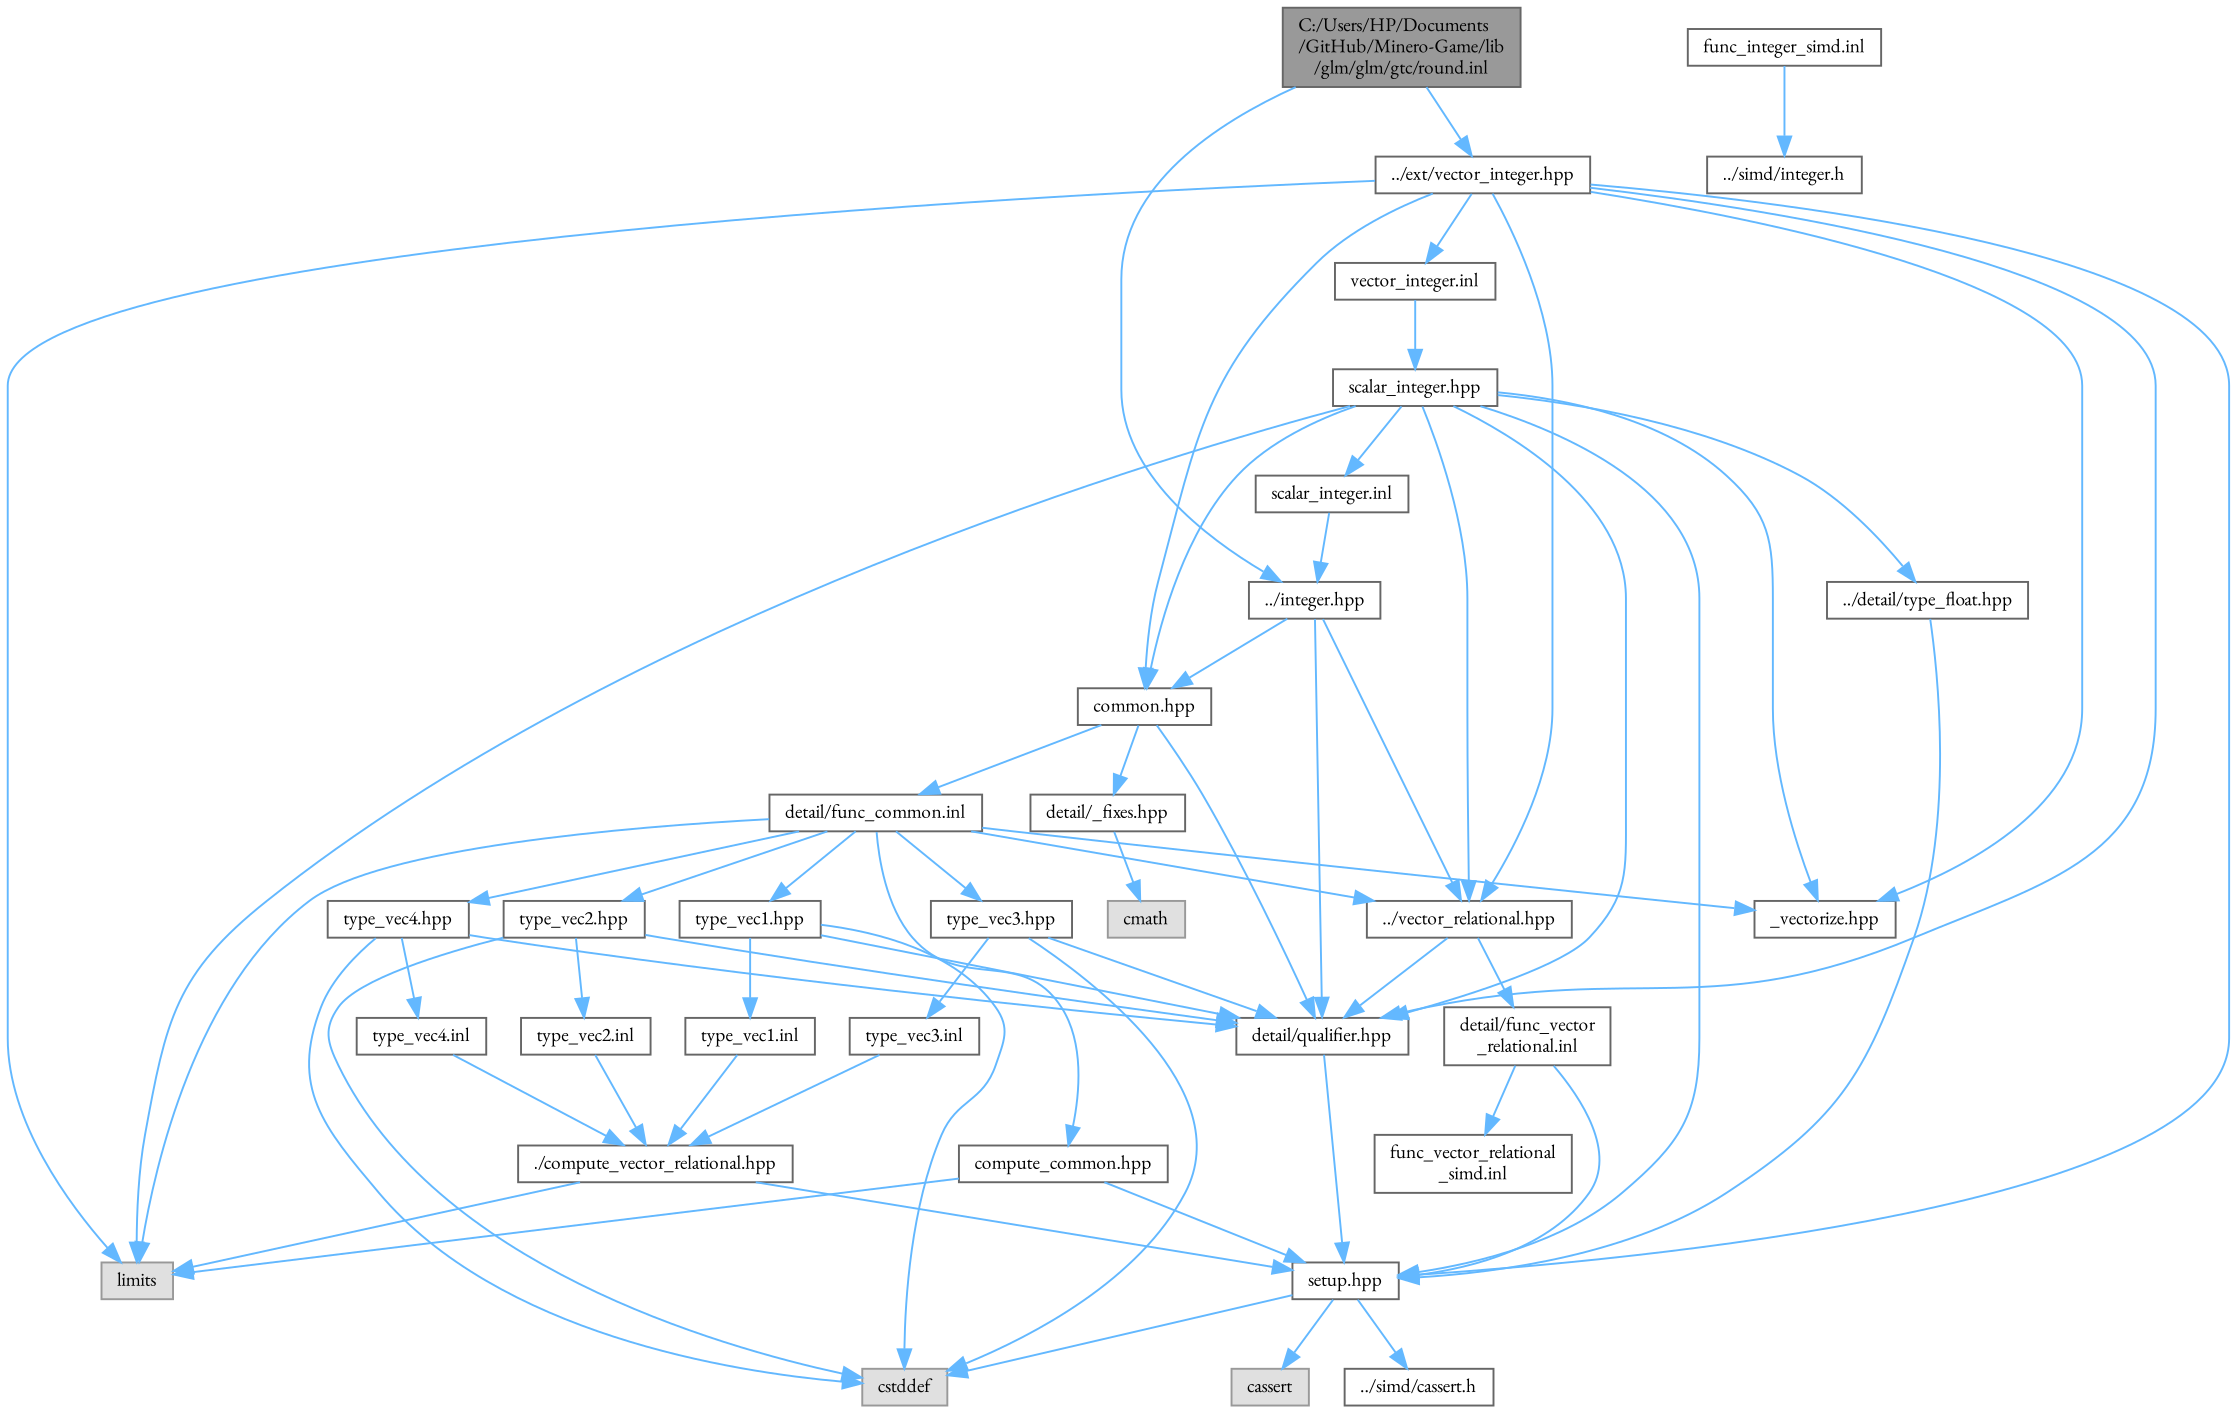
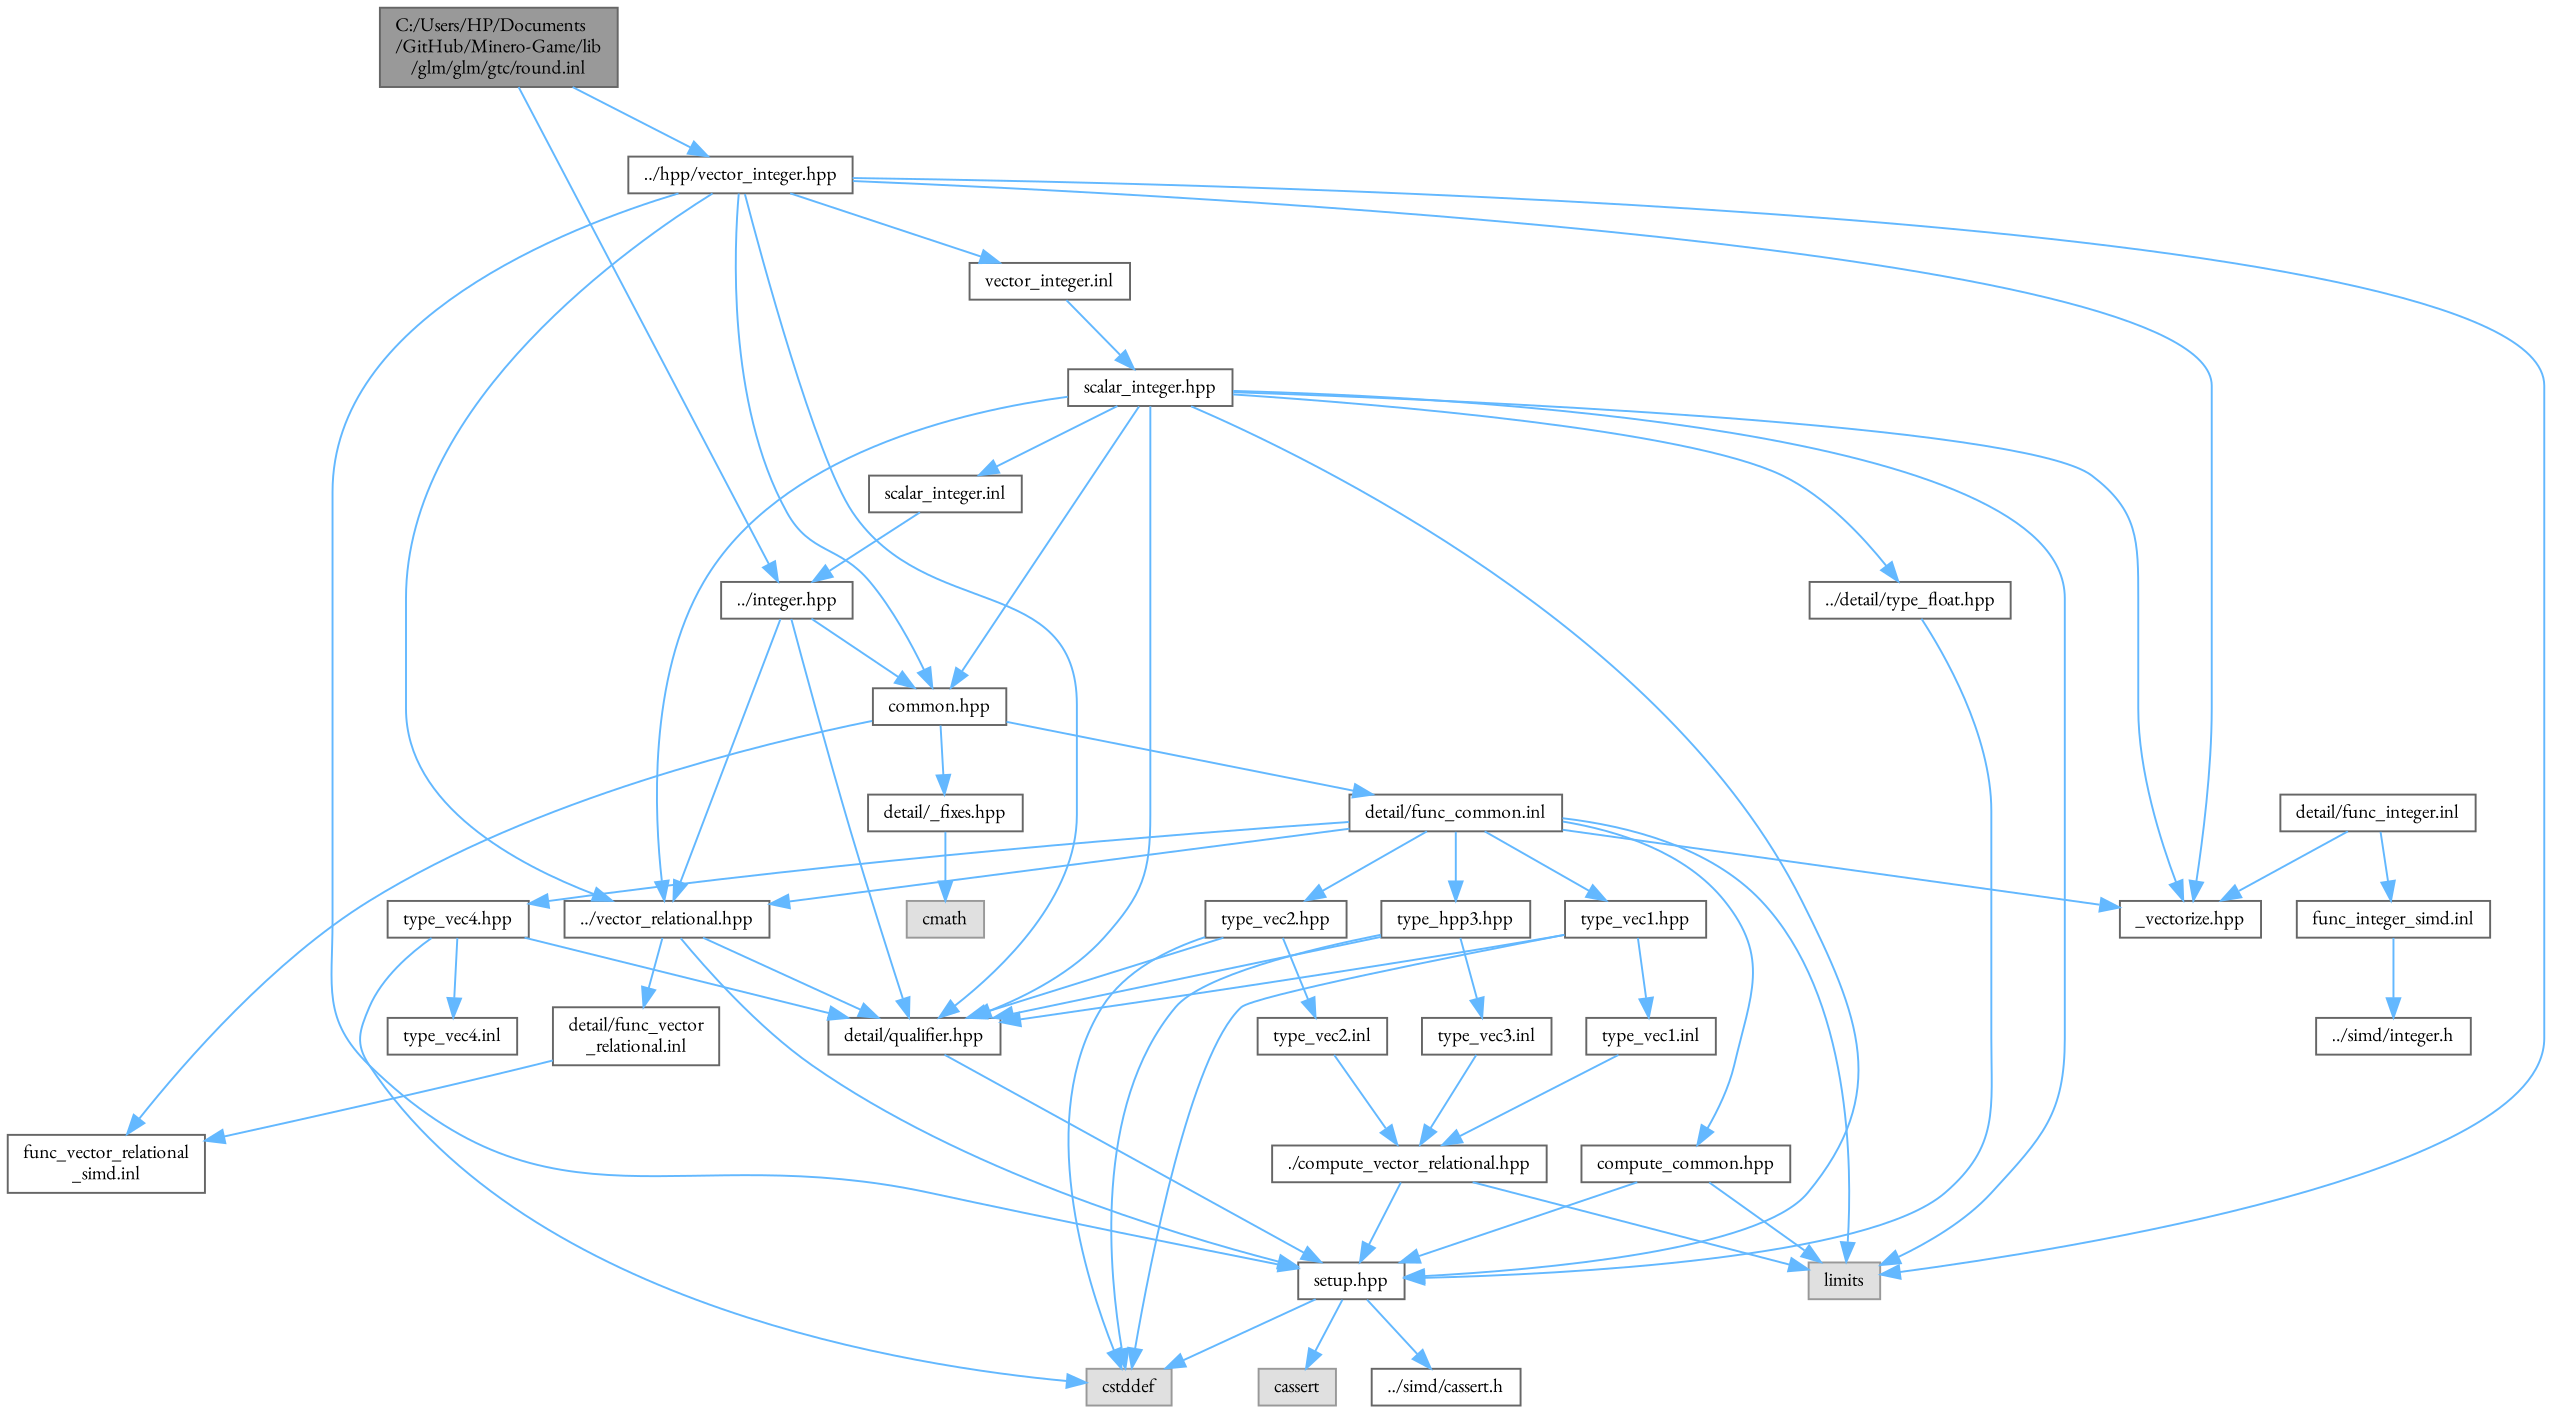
(1483, 175) -> (740, 175)
none -> (2378, 813)
(1227, 838) -> (466, 850)
(1001, 919) -> (1456, 919)
(530, 1095) -> none
(1577, 1207) -> (953, 1146)
